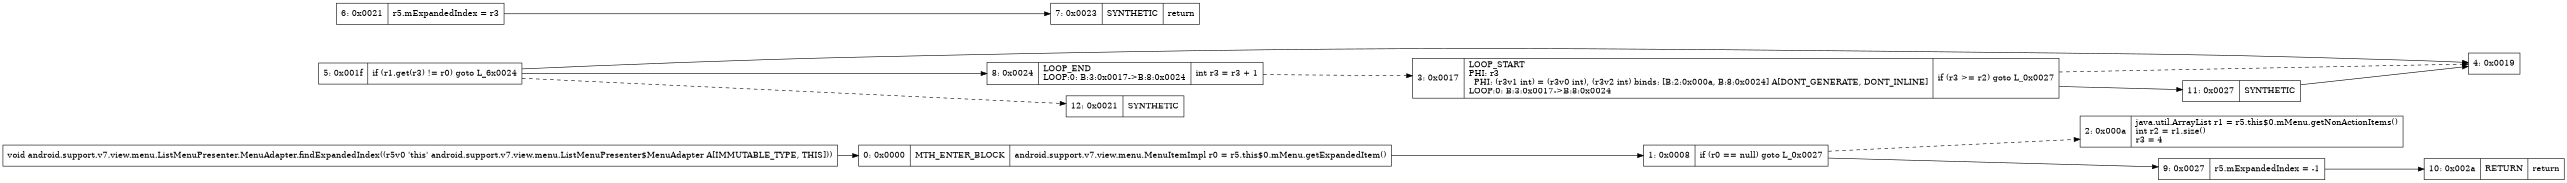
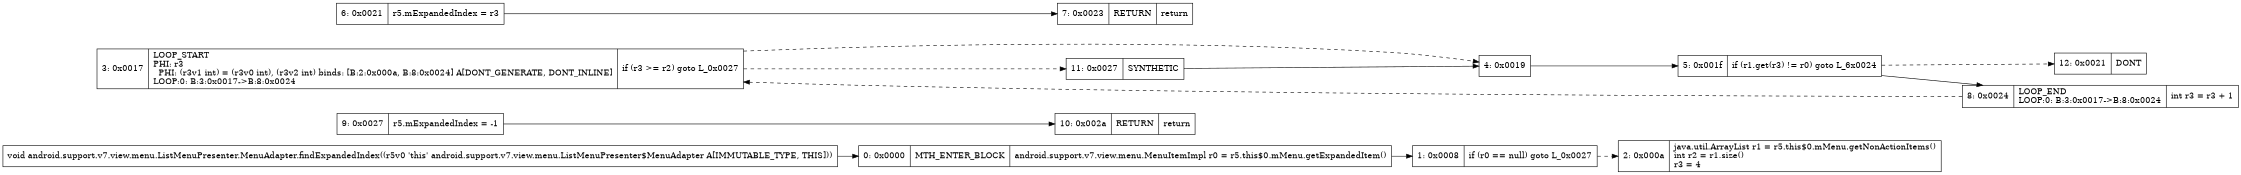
(1133, 13) -> (1133, 13)
(1492, 49) -> (1601, 66)
(2118, 88) -> (902, 69)
(1153, 106) -> (2129, 63)
(1990, 162) -> none
